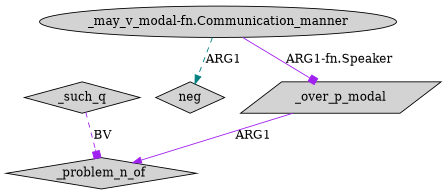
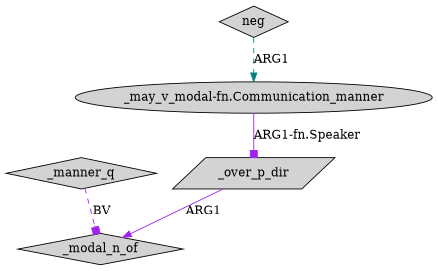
(205, 57) -> (254, 55)
(82, 98) -> (81, 173)
(341, 98) -> (254, 173)
(101, 173) -> (100, 249)
